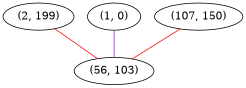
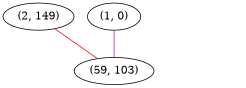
(39, 17) -> (39, 17)
(199, 17) -> none
(114, 71) -> (114, 71)
